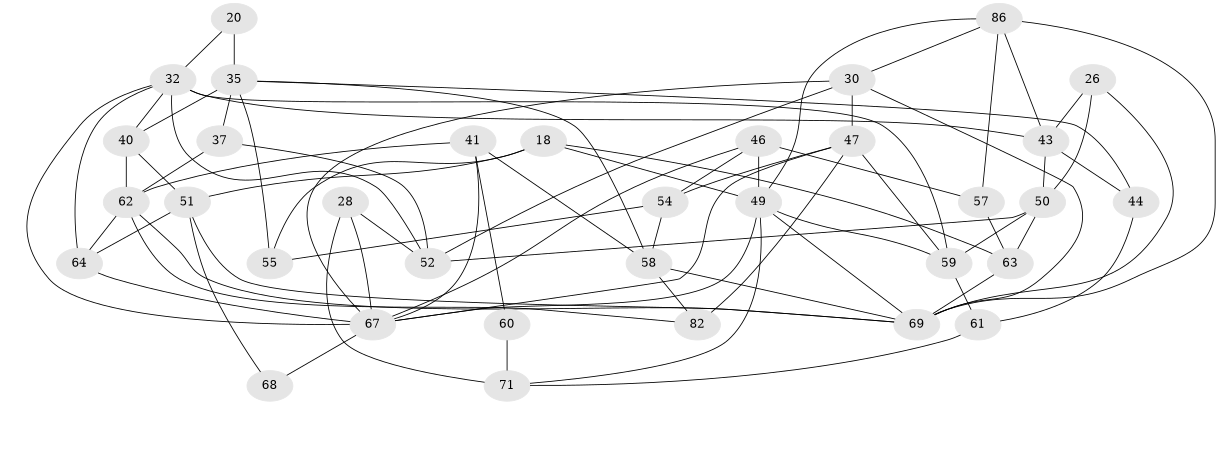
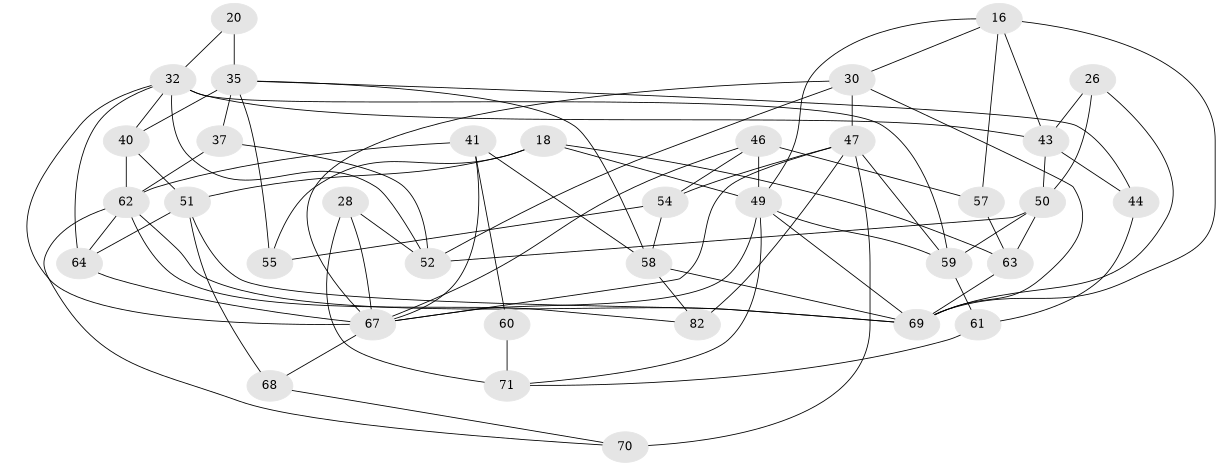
(999, 19) -> (999, 19)
none -> (625, 447)
